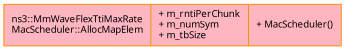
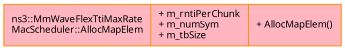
(295, 25) -> (294, 25)
